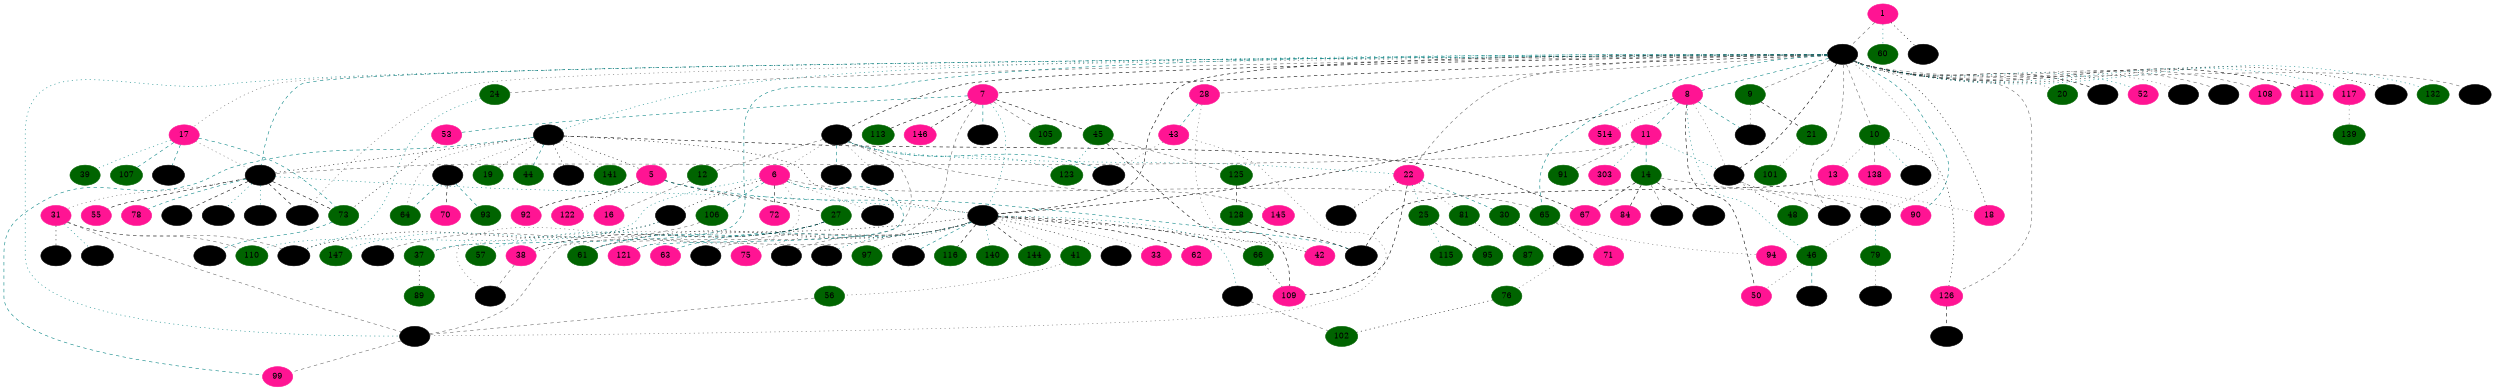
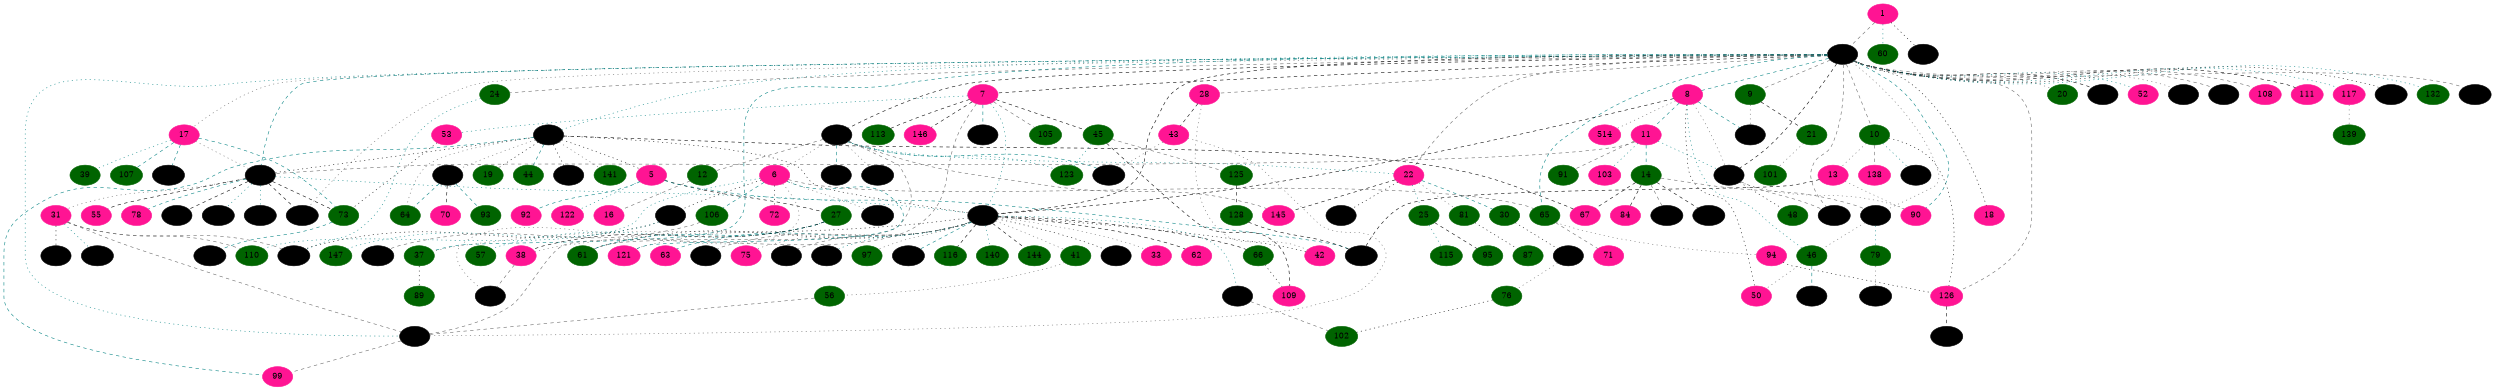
(714, 110) -> (714, 110)
(1189, 115) -> (1189, 115)
(1605, 175) -> (1605, 175)
(775, 194) -> (775, 194)
(589, 195) -> (589, 195)
(610, 195) -> (610, 195)
(1714, 196) -> (1714, 196)
(1903, 198) -> (1875, 195)
(1373, 274) -> (1344, 195)
none -> (1857, 278)
